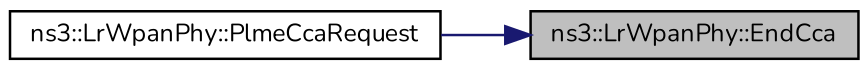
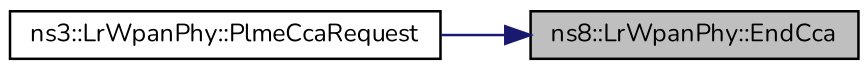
(695, 35) -> (695, 35)
